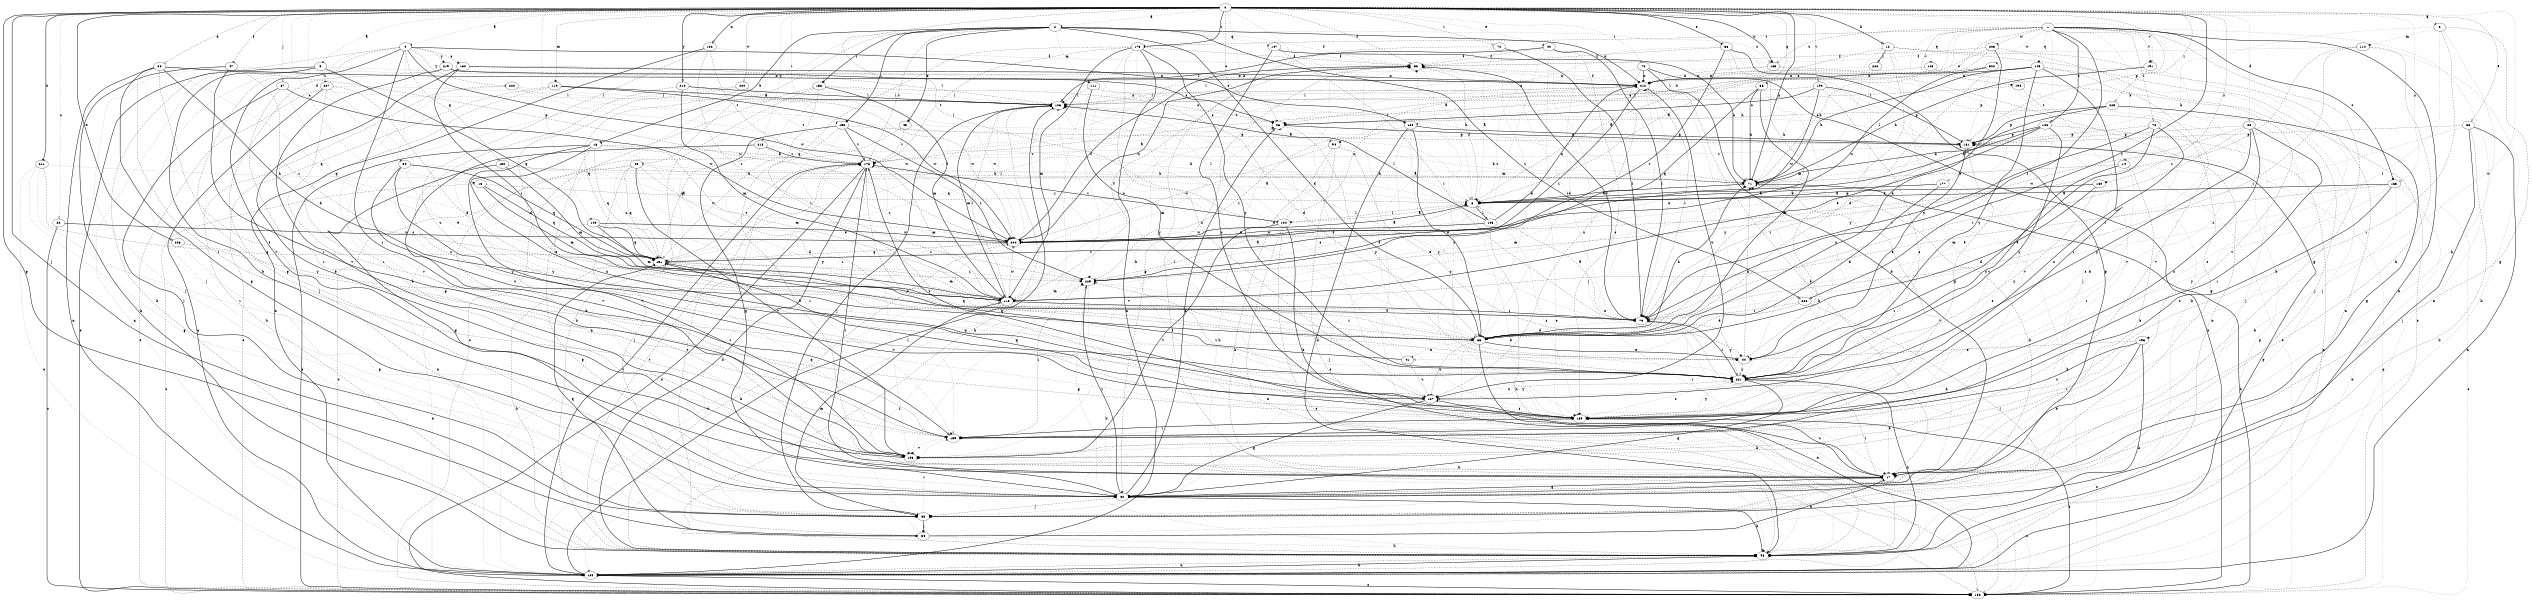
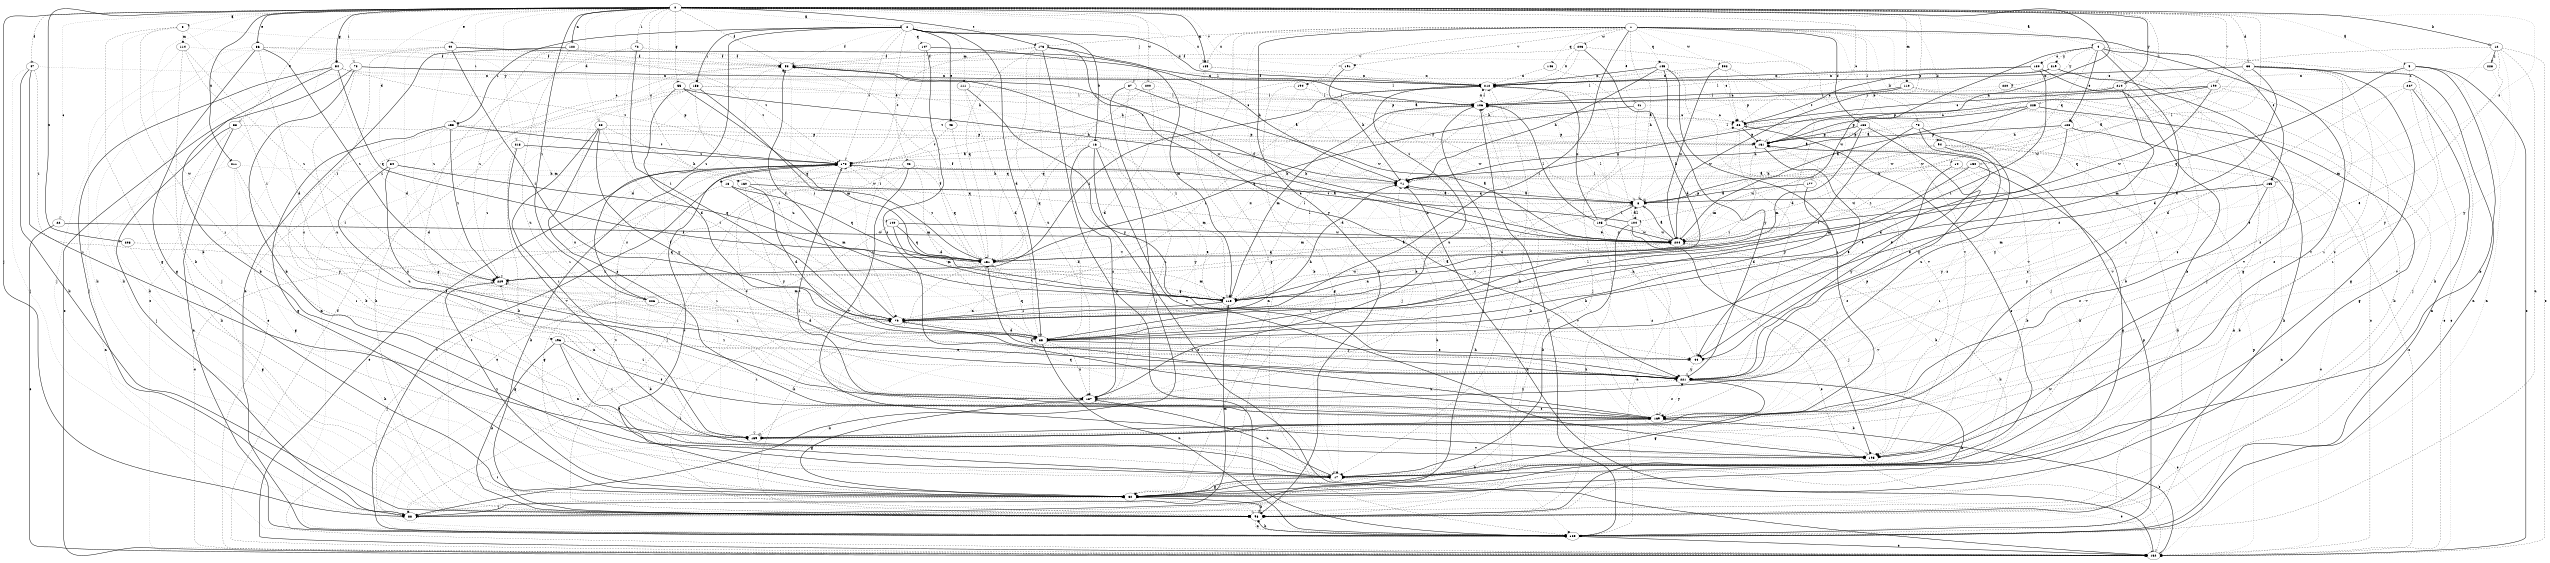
(1516, 317) -> (1890, 259)
(1442, 345) -> (1356, 297)
(923, 525) -> (91, 302)
